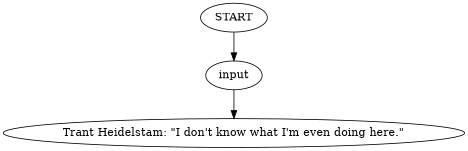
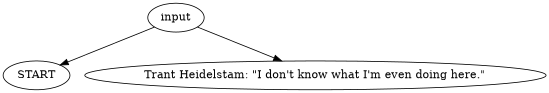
(234, 43) -> (111, 45)
